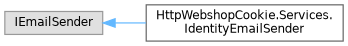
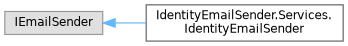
(245, 23) -> (245, 23)
